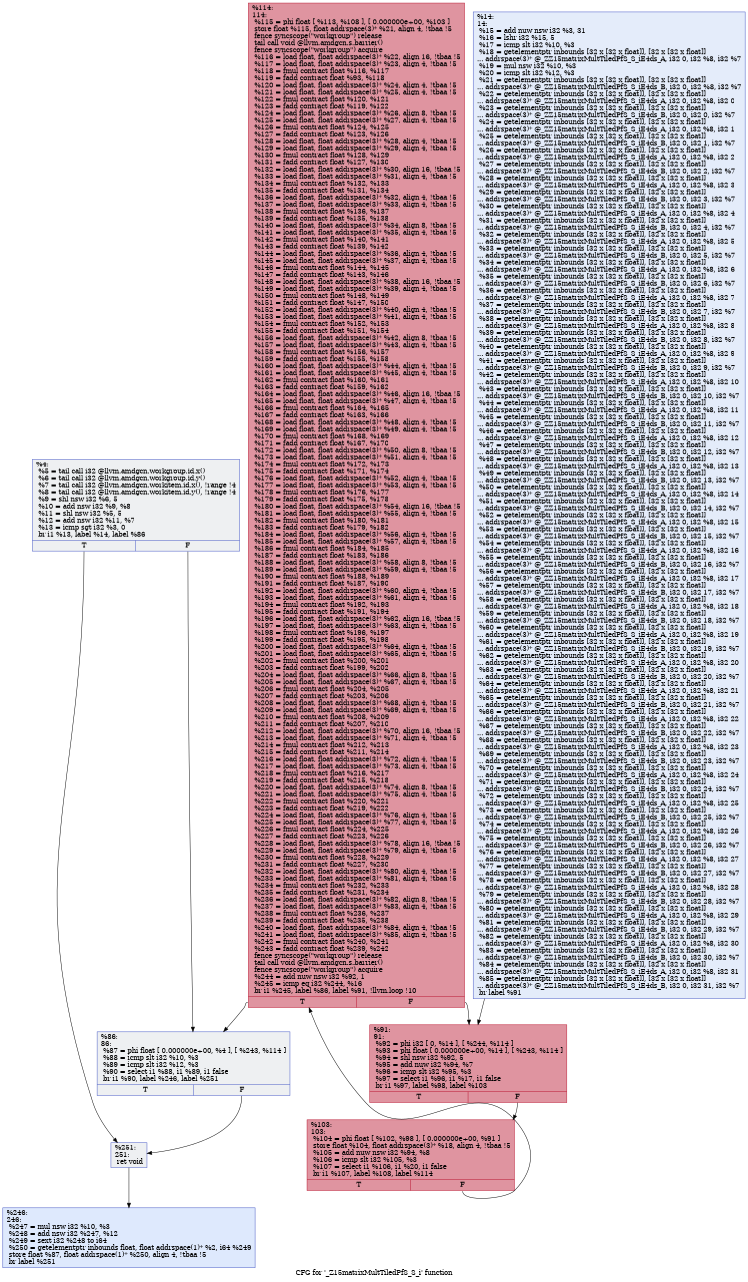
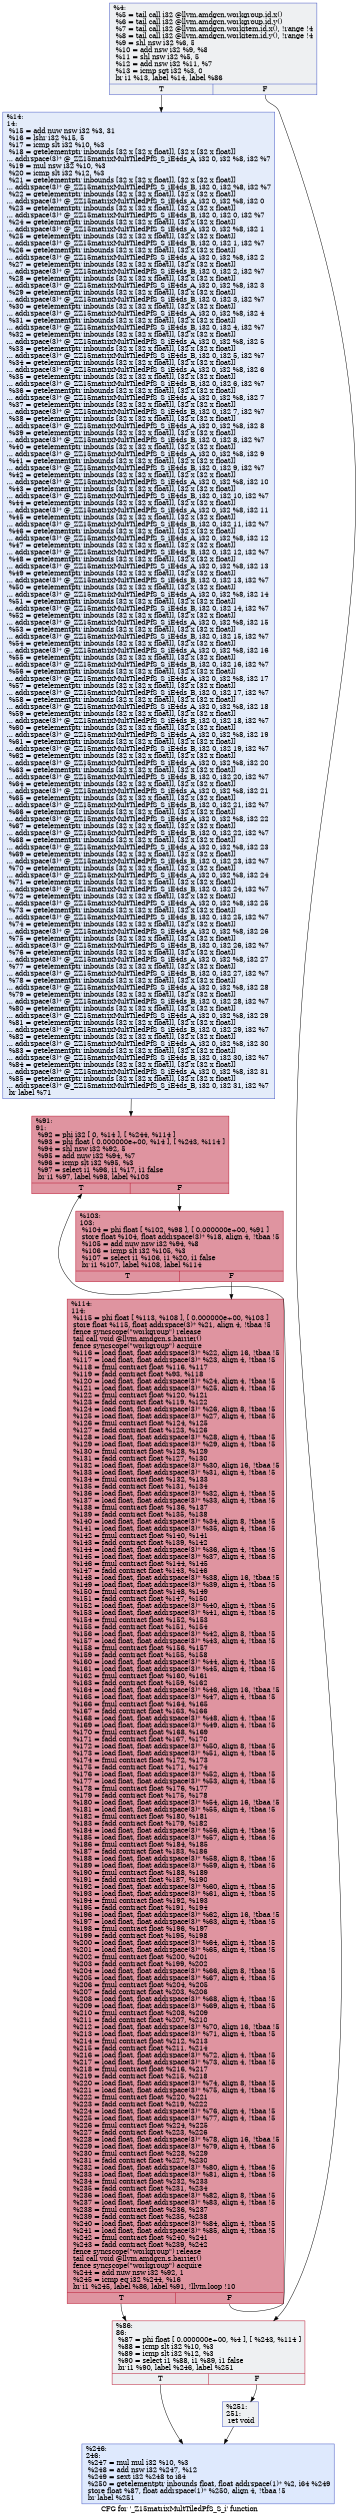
(59, 850) -> (161, 101)
(499, 993) -> (29, 1093)
(194, 1064) -> (209, 2353)
(58, 1227) -> (137, 2463)
none -> (166, 2414)
